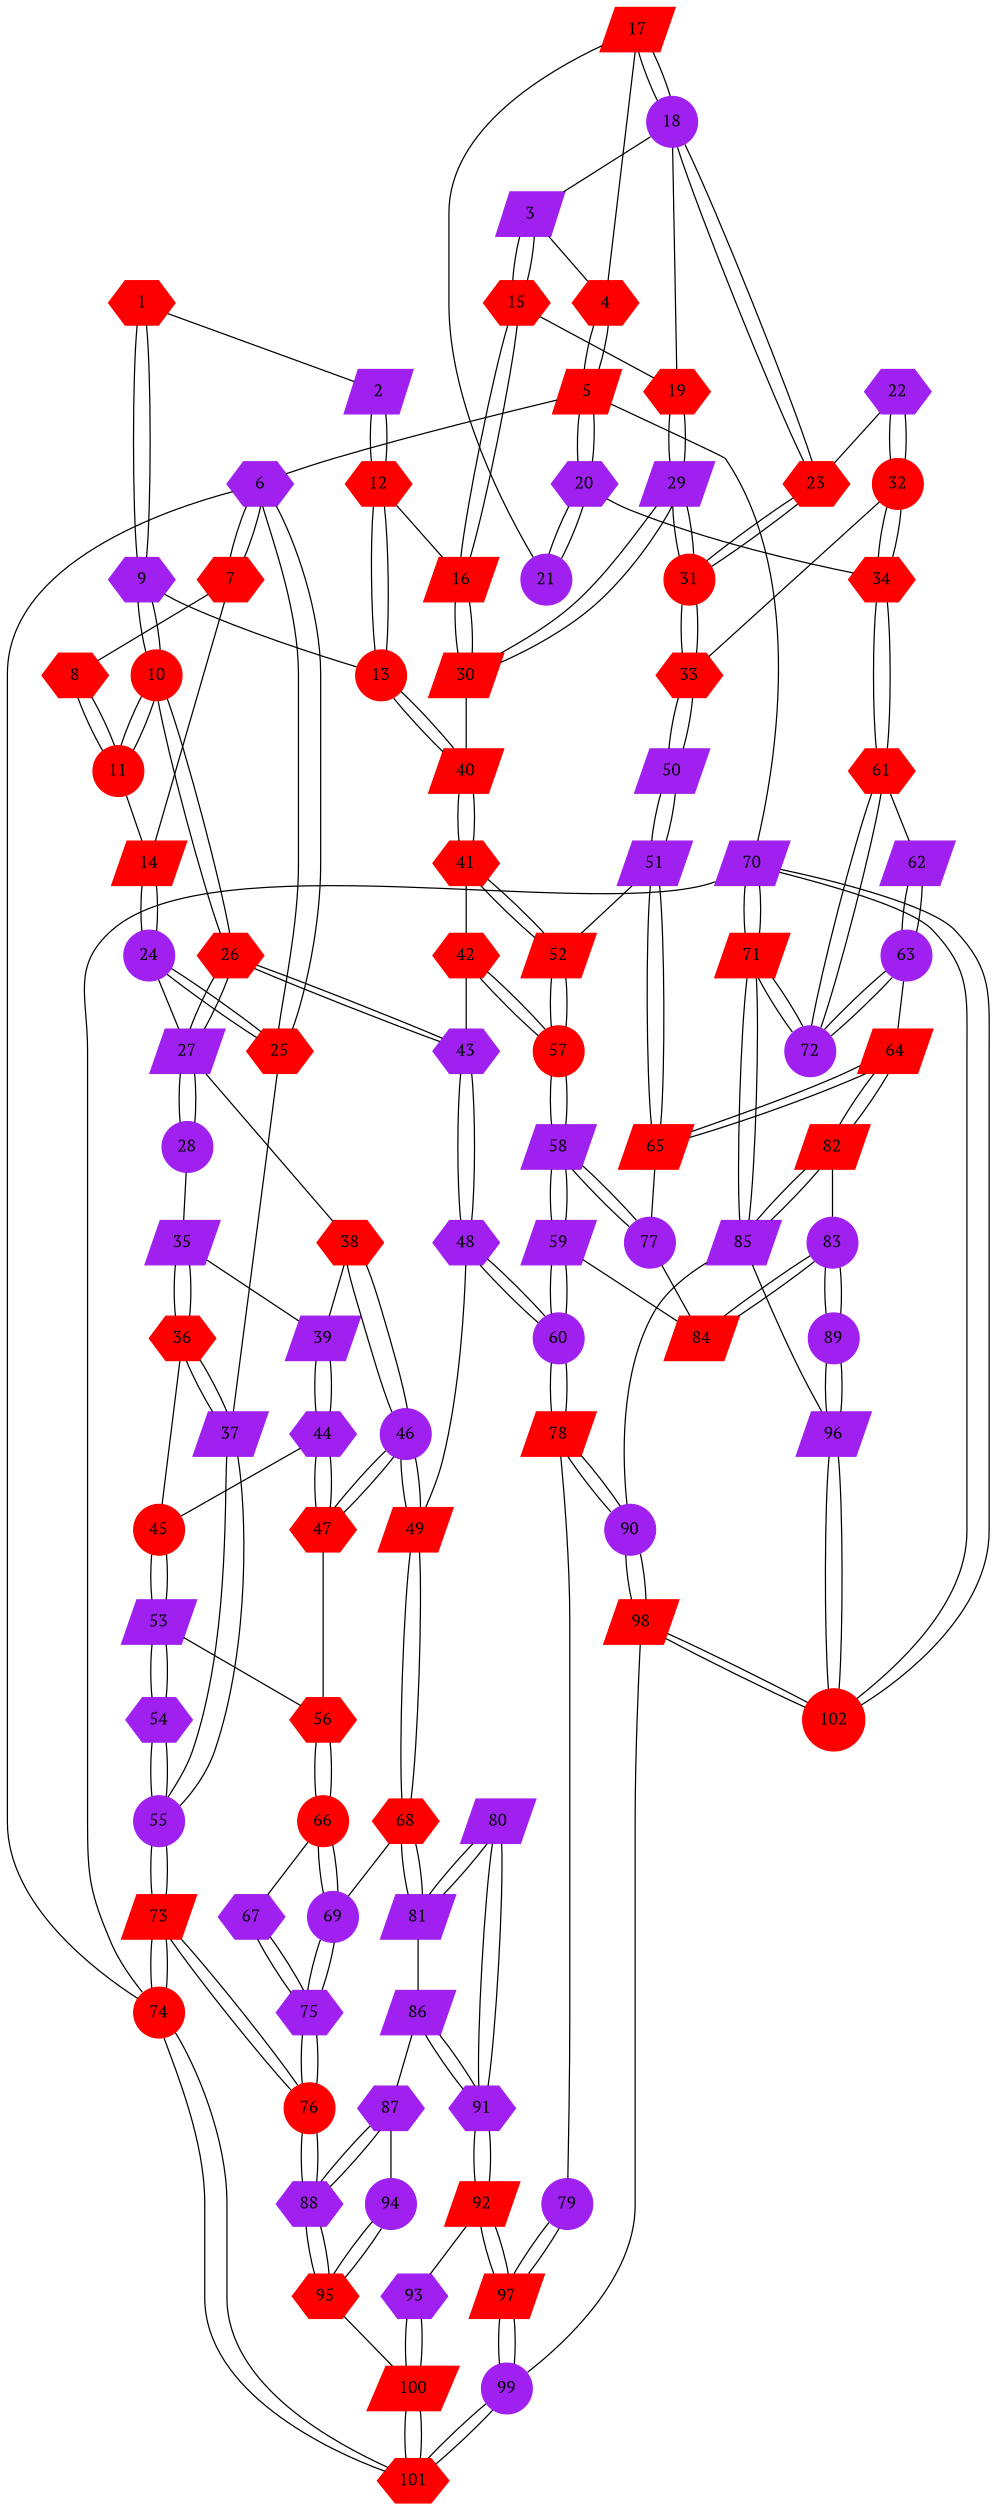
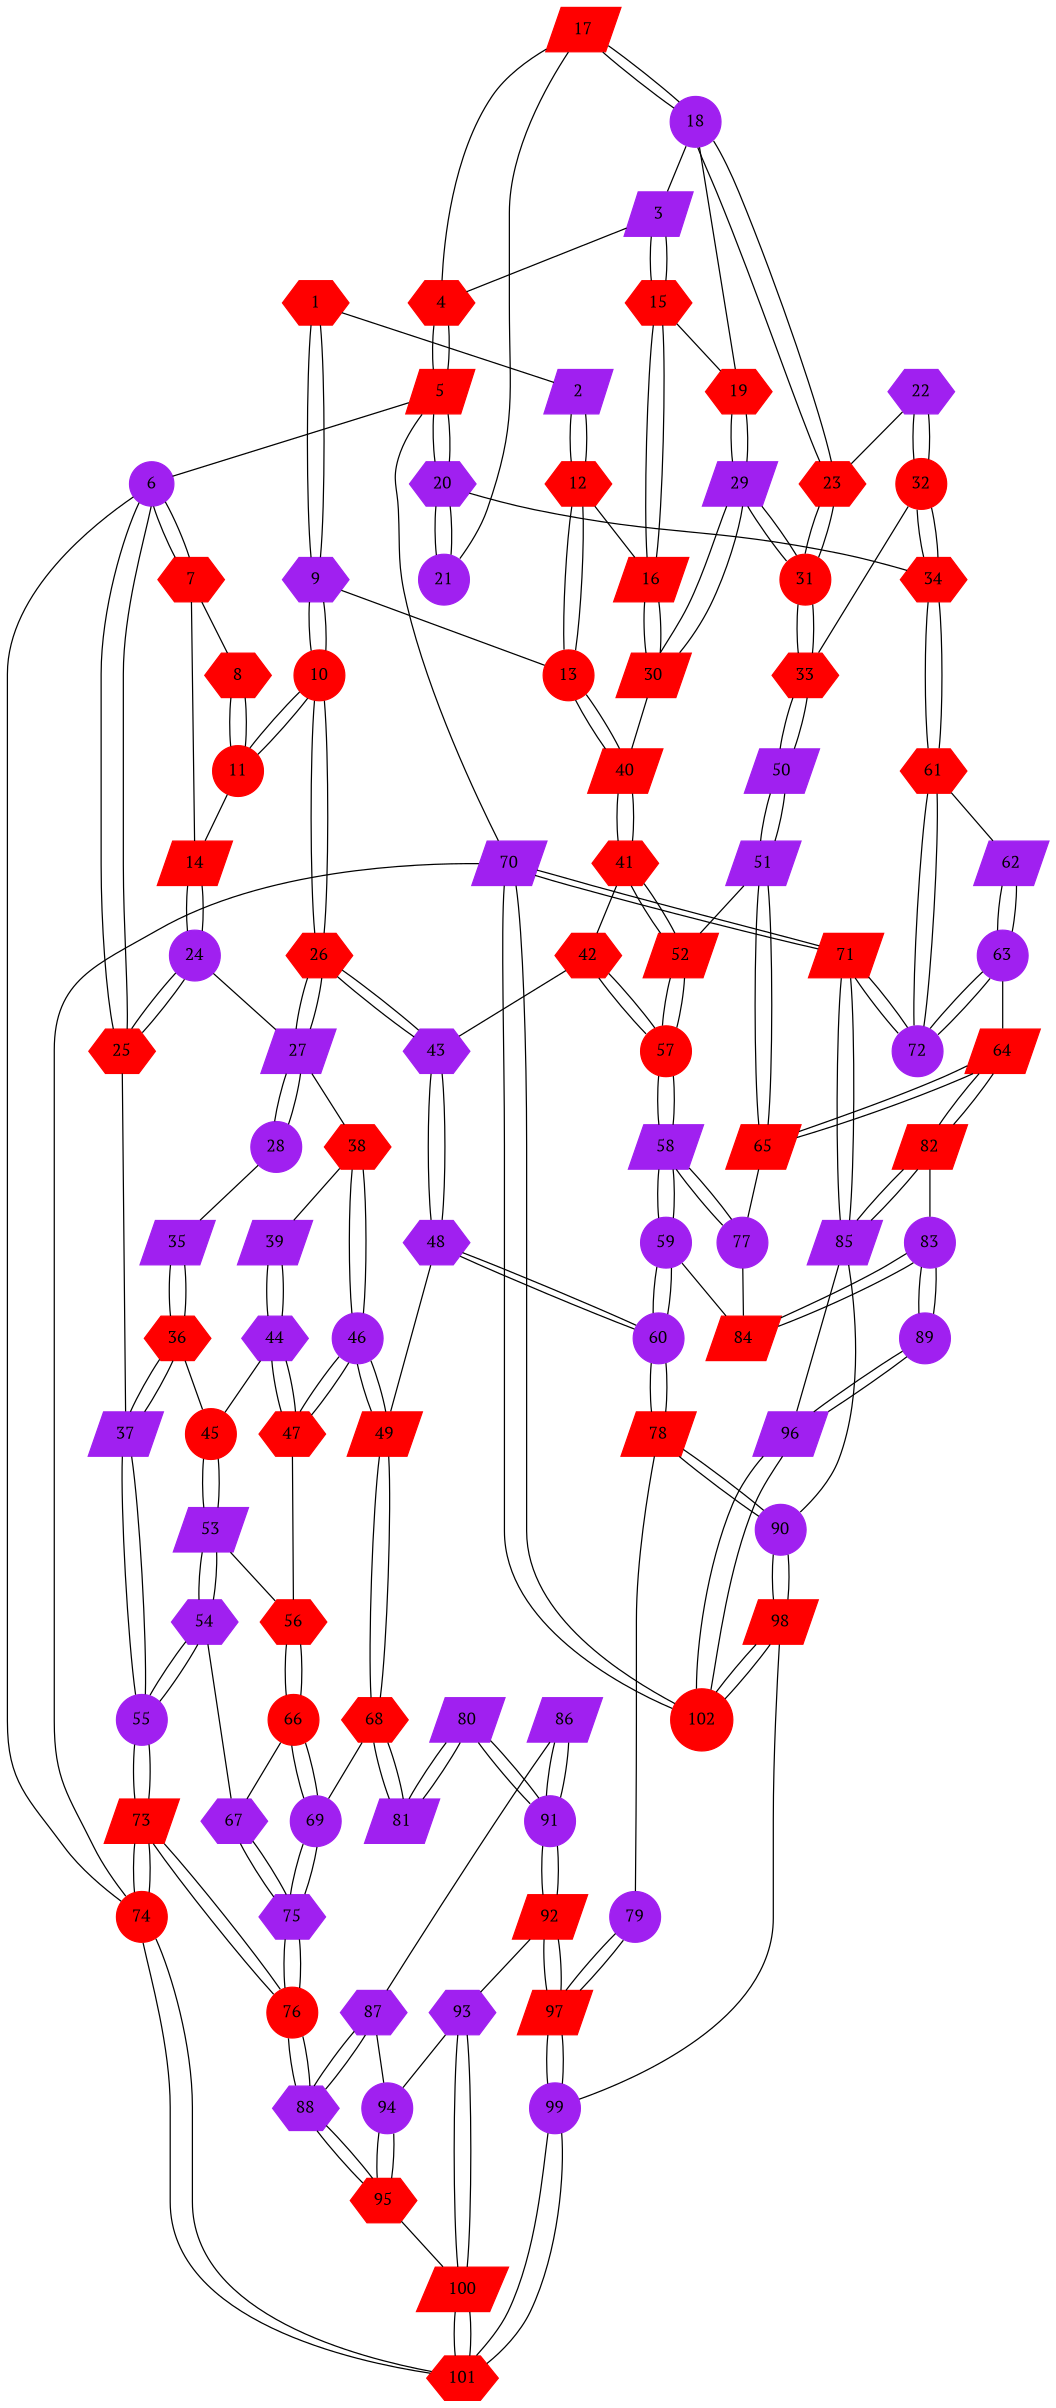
(260, 484) -> (152, 484)
(559, 1243) -> (666, 1243)
(257, 1293) -> none
none -> (219, 1721)
(418, 1965) -> none
none -> (424, 2061)
(482, 2108) -> (550, 1821)
